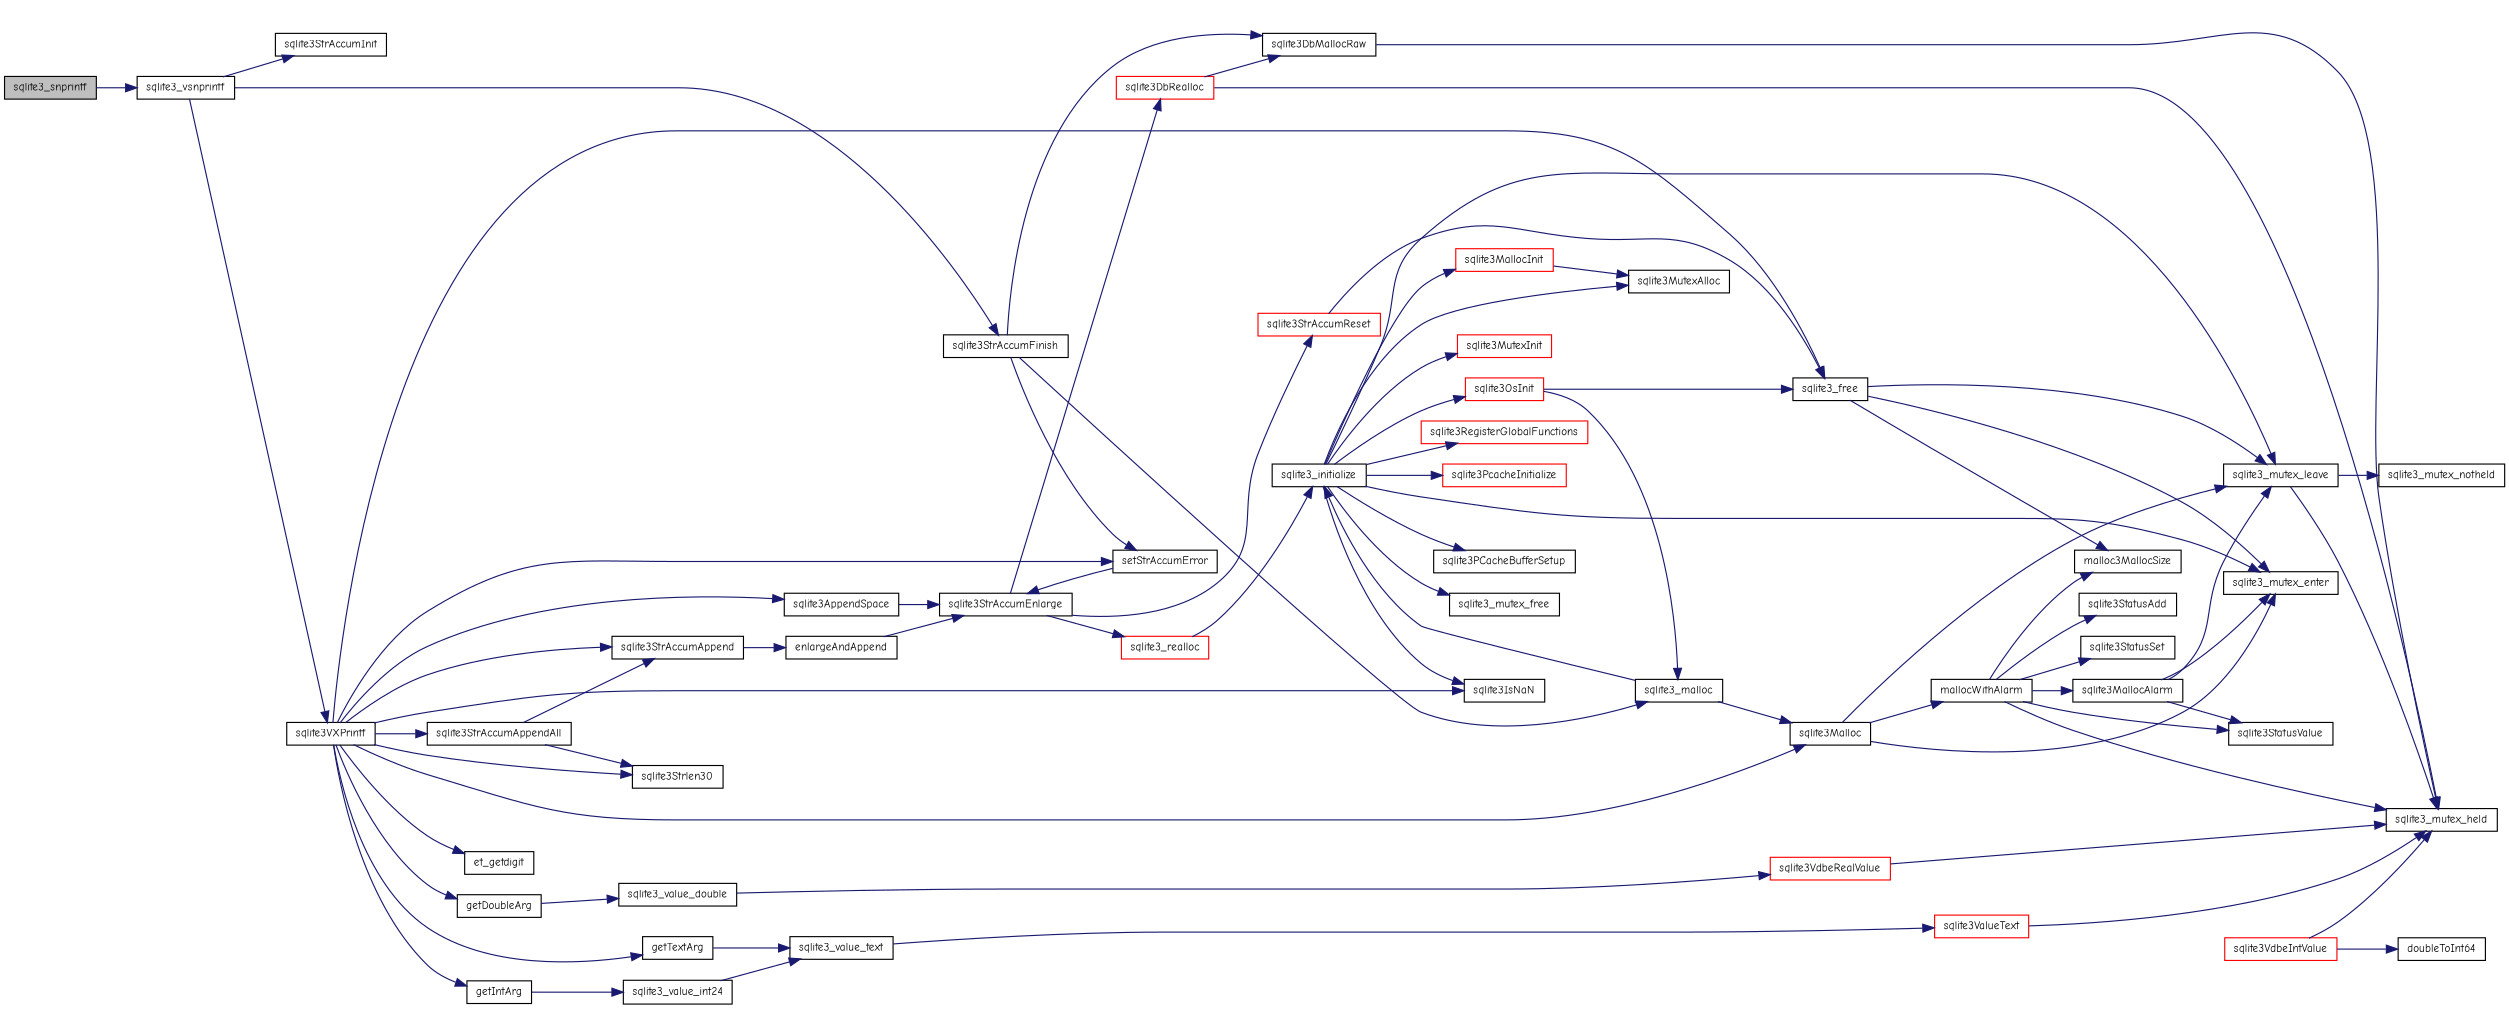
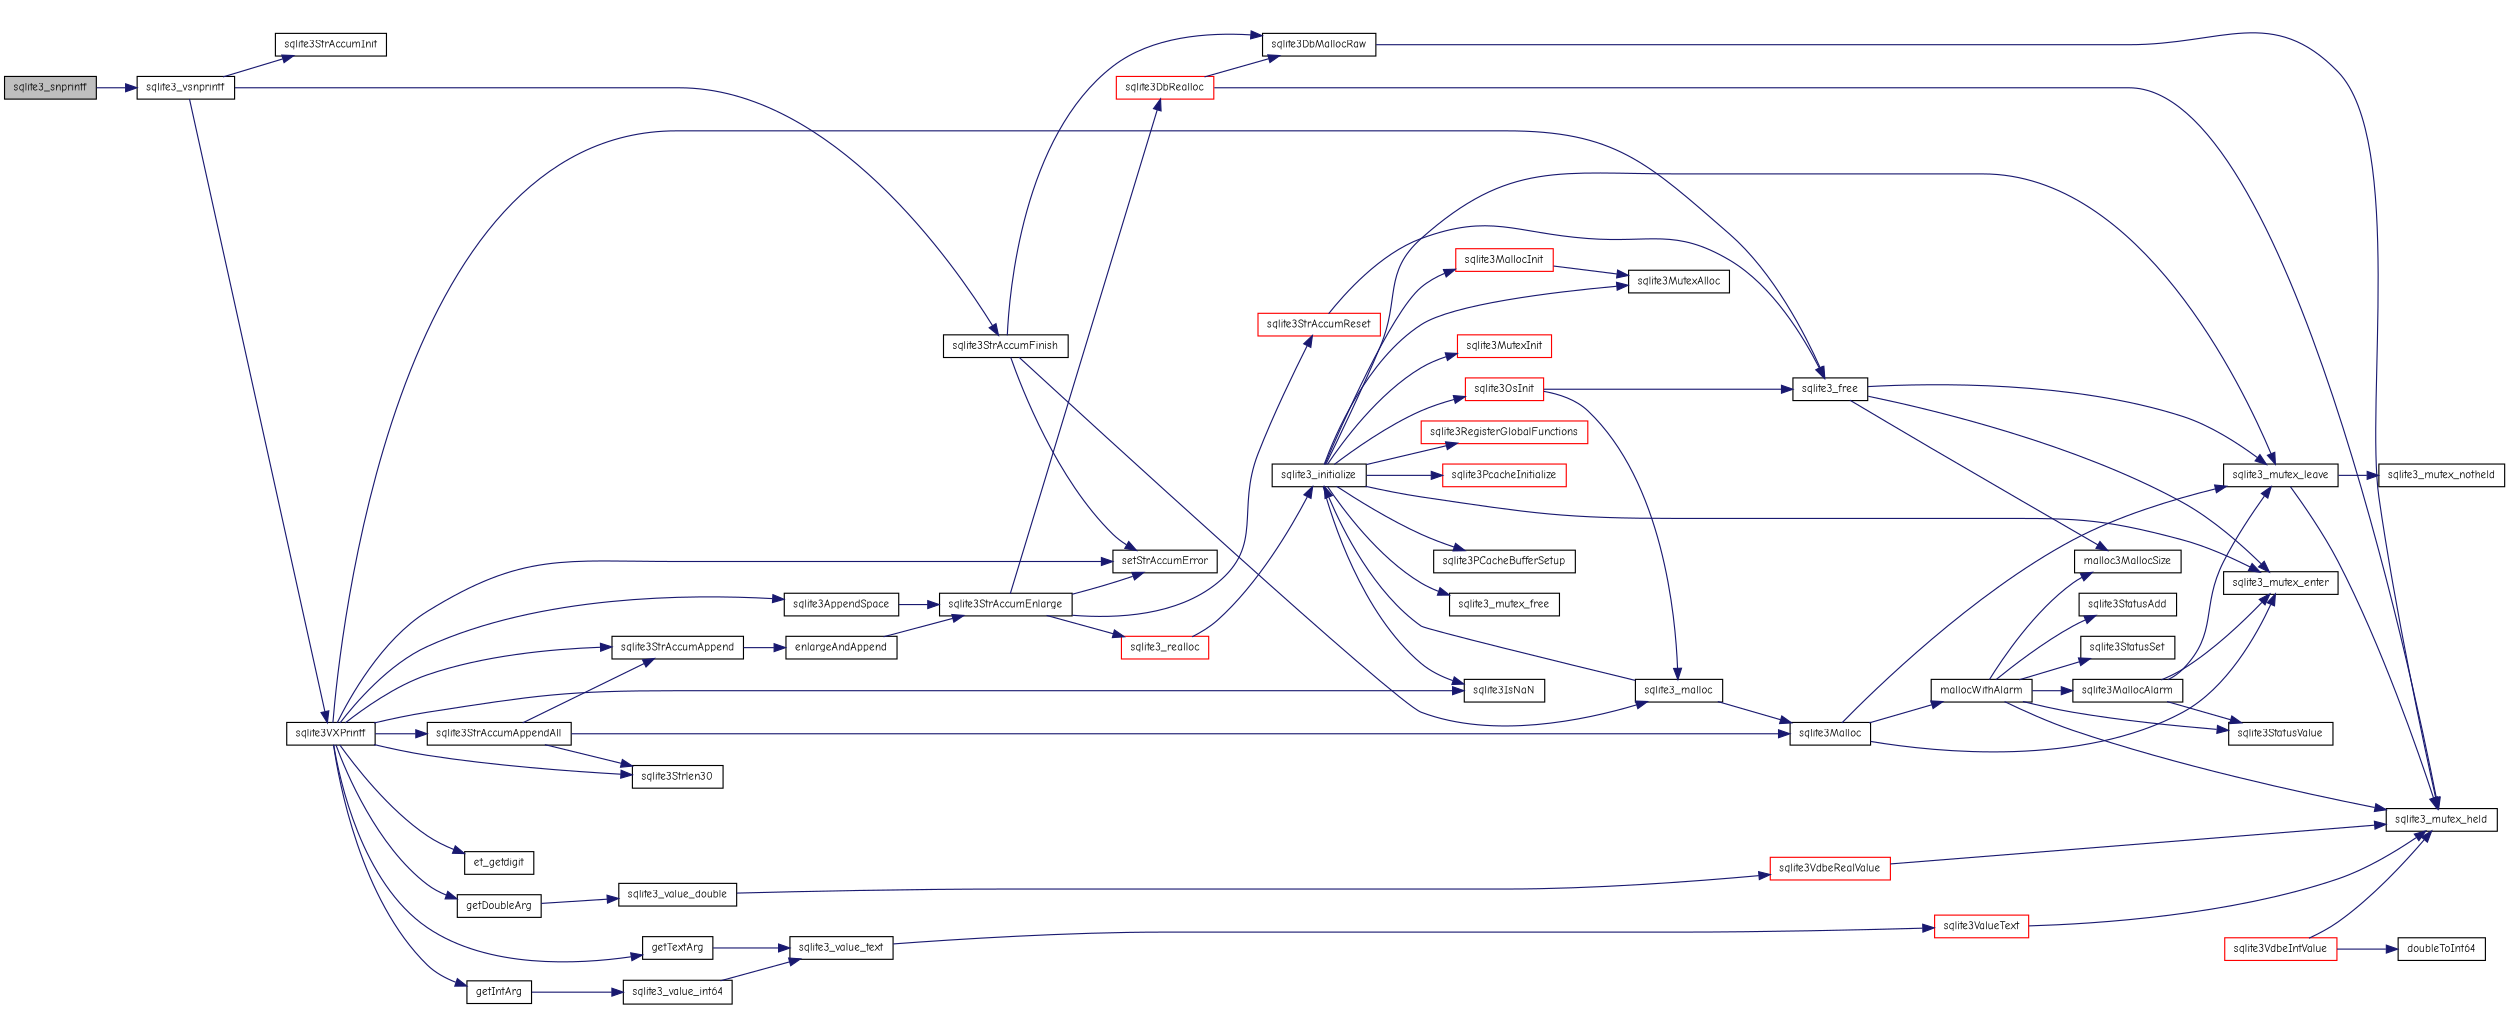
(1075, 578) -> (1103, 586)
(1074, 820) -> (1175, 734)
(678, 992) -> (678, 992)
